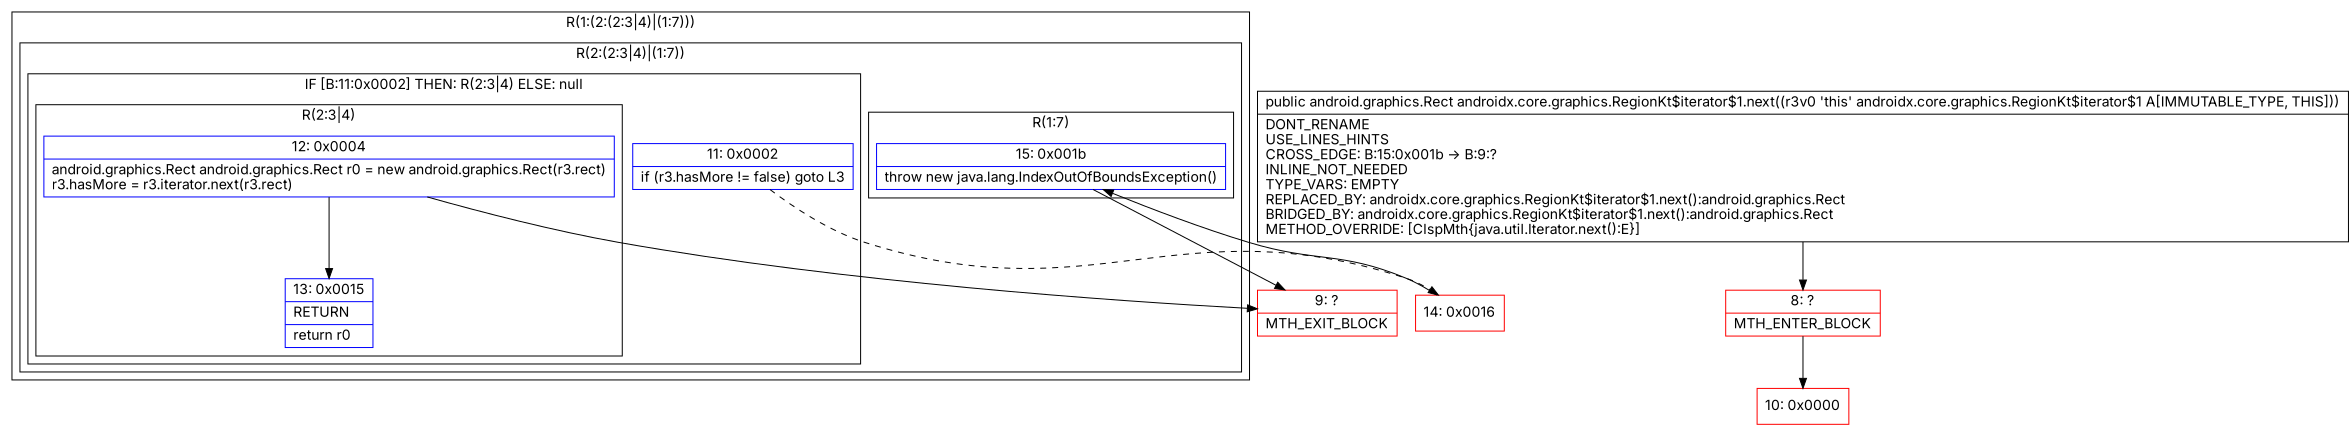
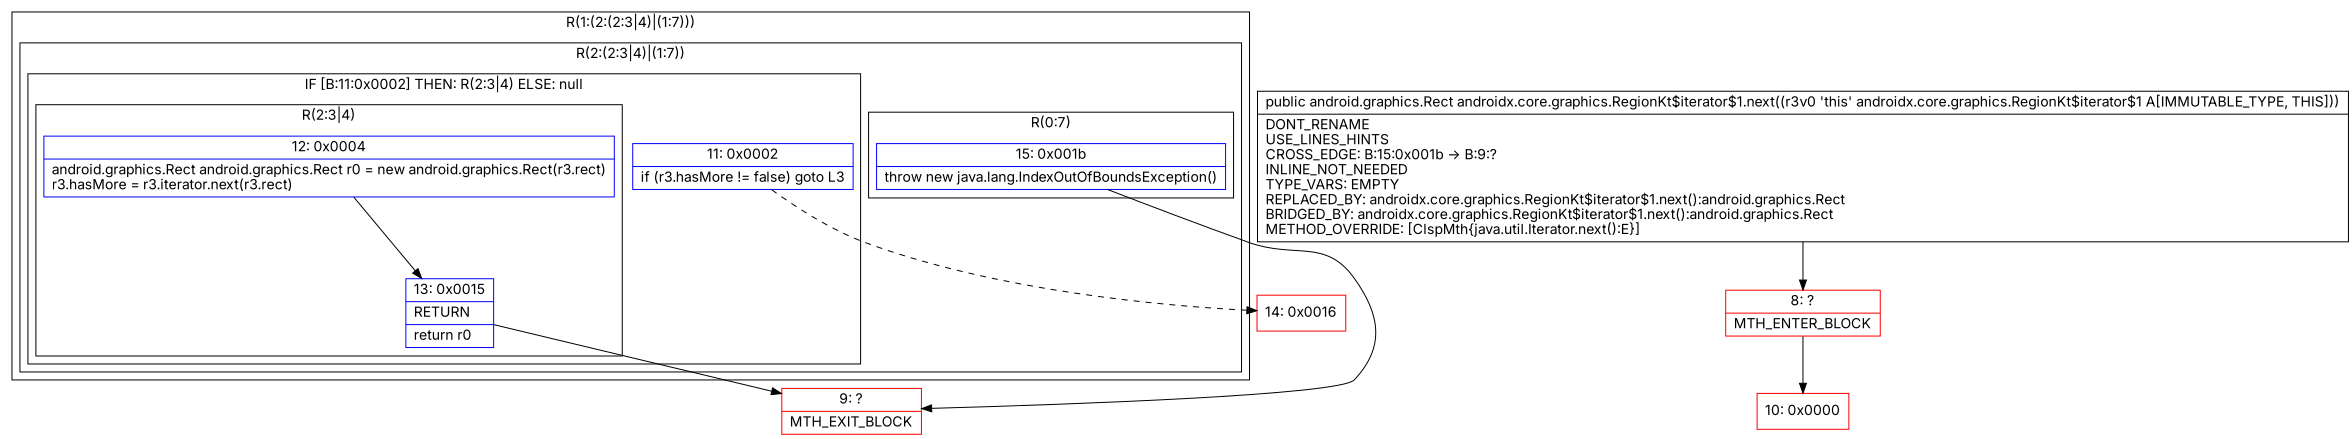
(1051, 124) -> (1051, 124)
(1258, 245) -> none
(834, 273) -> (633, 358)
